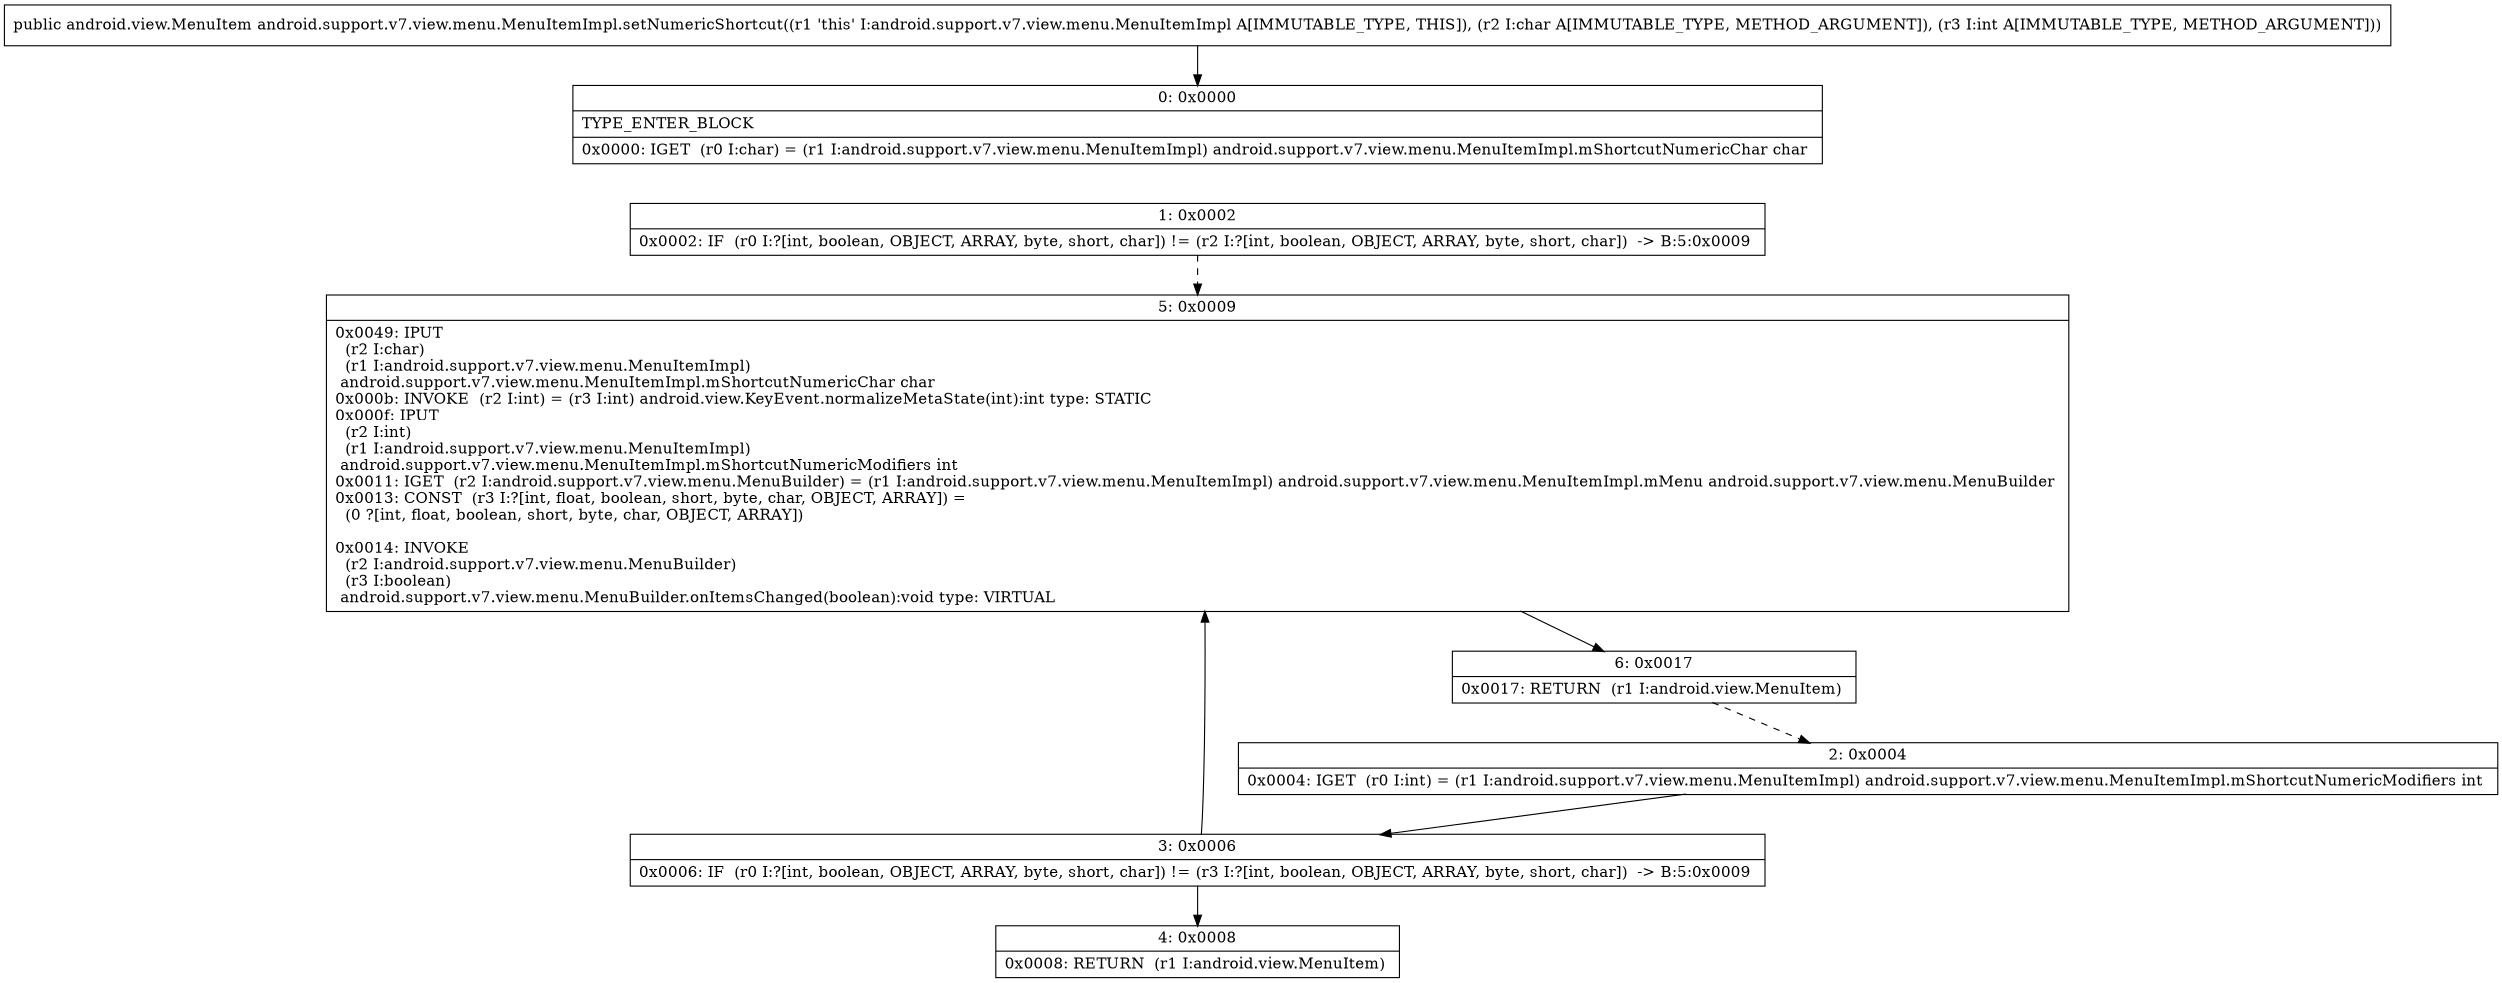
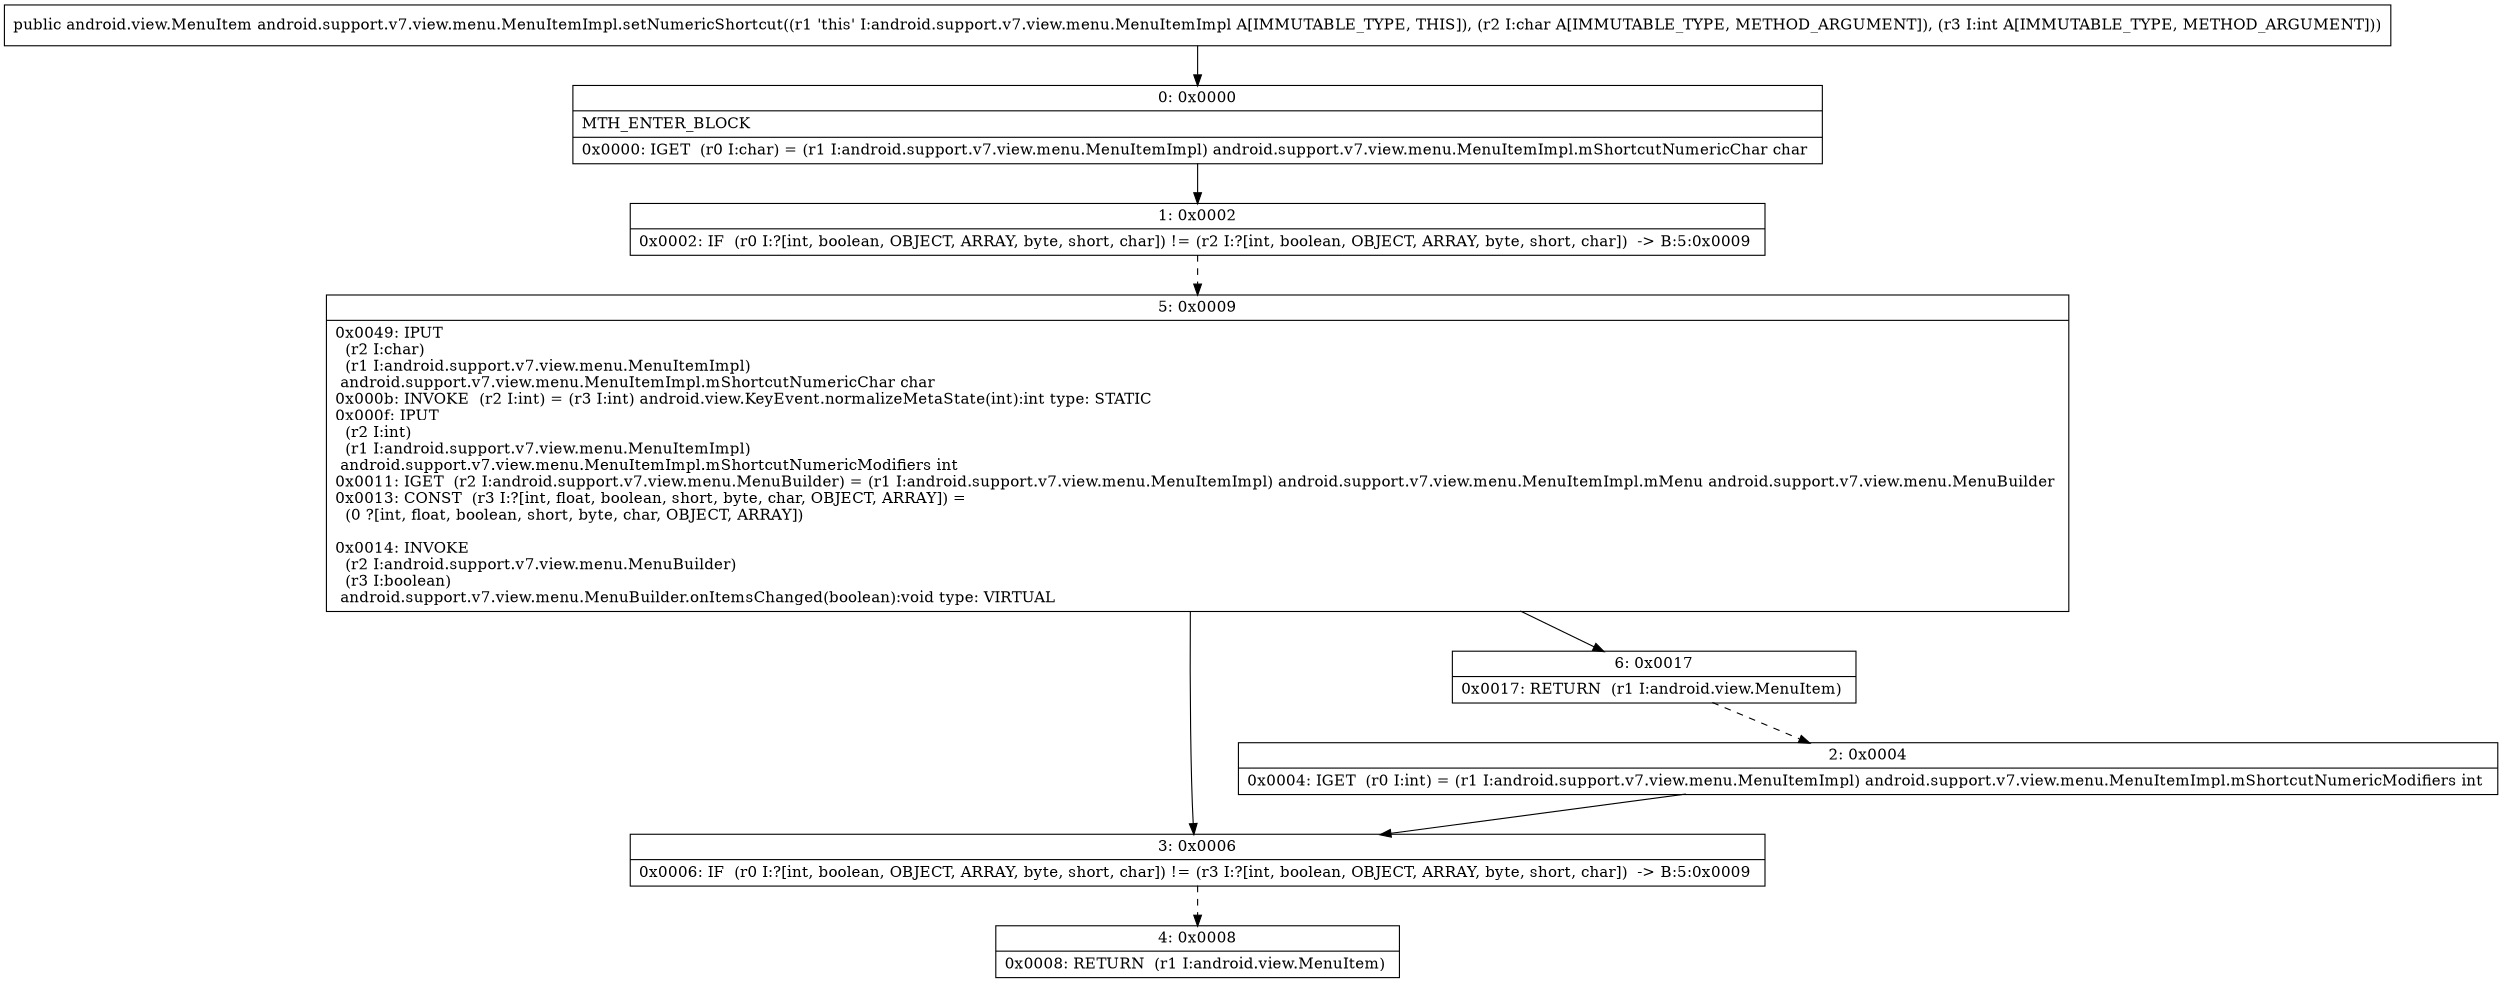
(668, 124) -> (667, 124)
none -> (1198, 178)
(1205, 729) -> (1191, 717)
(1198, 900) -> (1198, 900)
